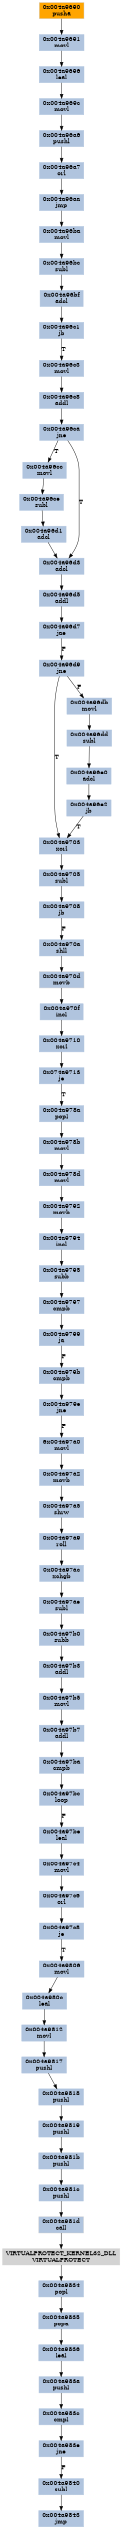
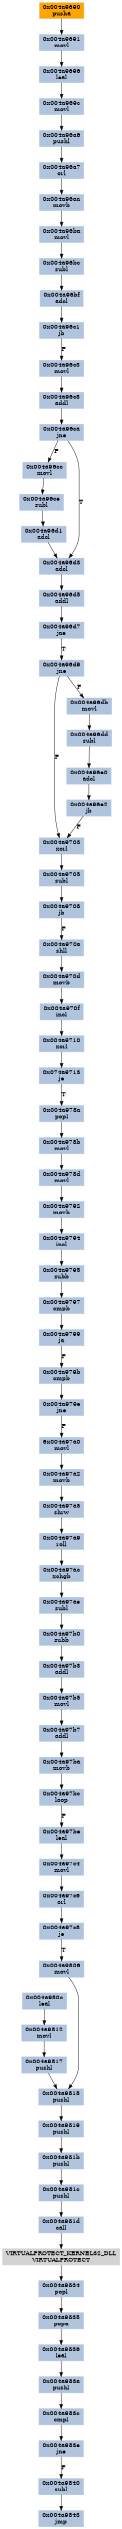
(62, 203) -> (62, 203)
(64, 349) -> (64, 349)
(56, 451) -> (56, 451)
(64, 649) -> (64, 649)
(57, 757) -> (57, 757)
(79, 827) -> (79, 827)
(62, 1765) -> (62, 1765)
(54, 1983) -> (79, 2031)
